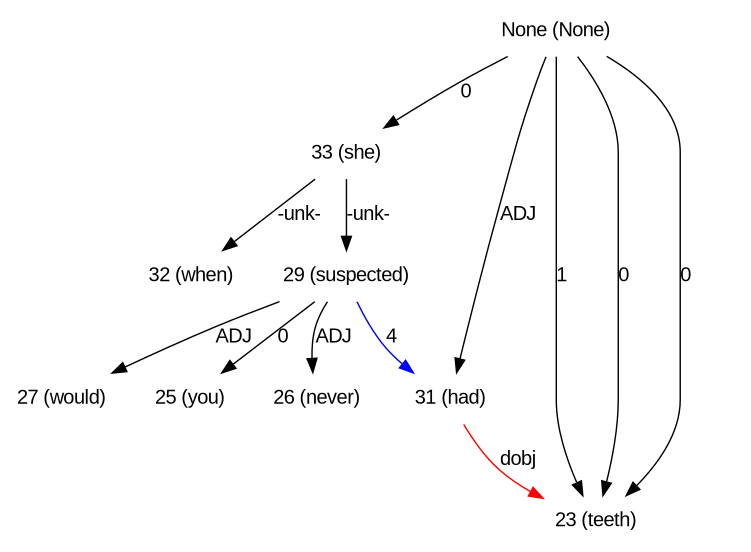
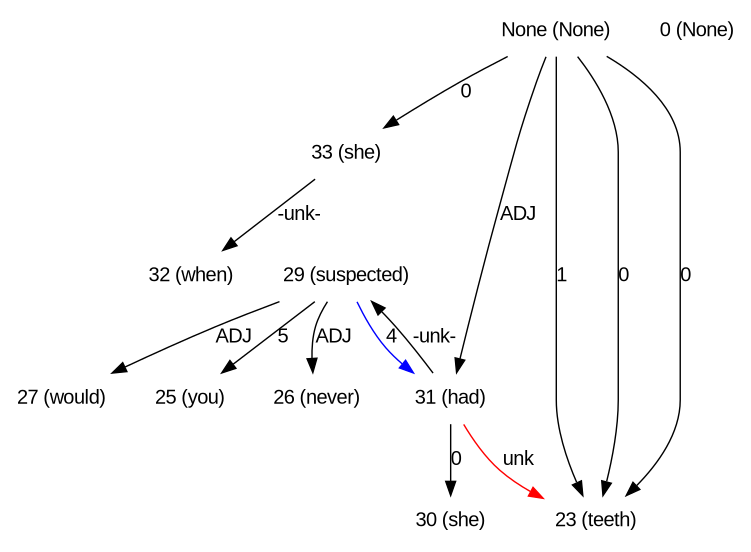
none -> (697, 31)
(346, 208) -> (408, 342)
(283, 337) -> (283, 337)
(518, 460) -> (518, 460)
none -> (451, 521)
